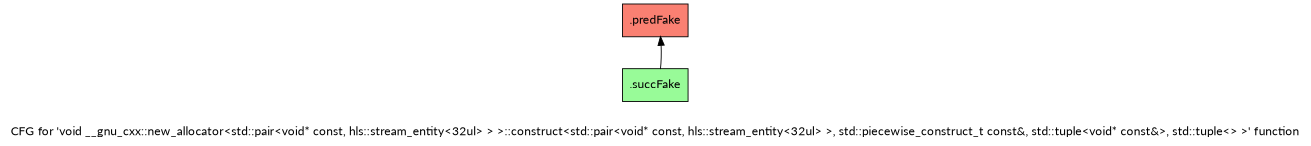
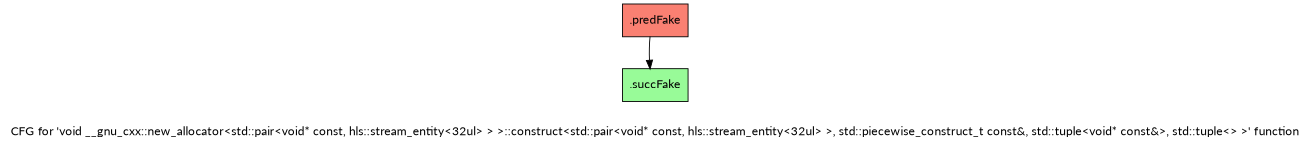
(661, 57) -> (649, 48)
